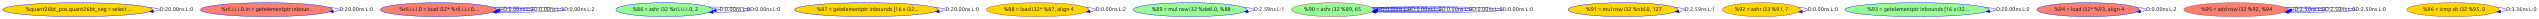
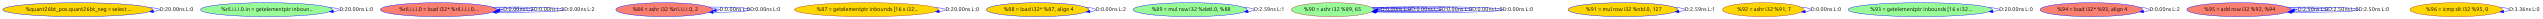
(267, 10) -> (267, 10)
(664, 10) -> (664, 10)
(867, 10) -> (867, 10)
(1038, 10) -> (1038, 10)
(1762, 10) -> (1763, 10)
(2236, 10) -> (2239, 10)
